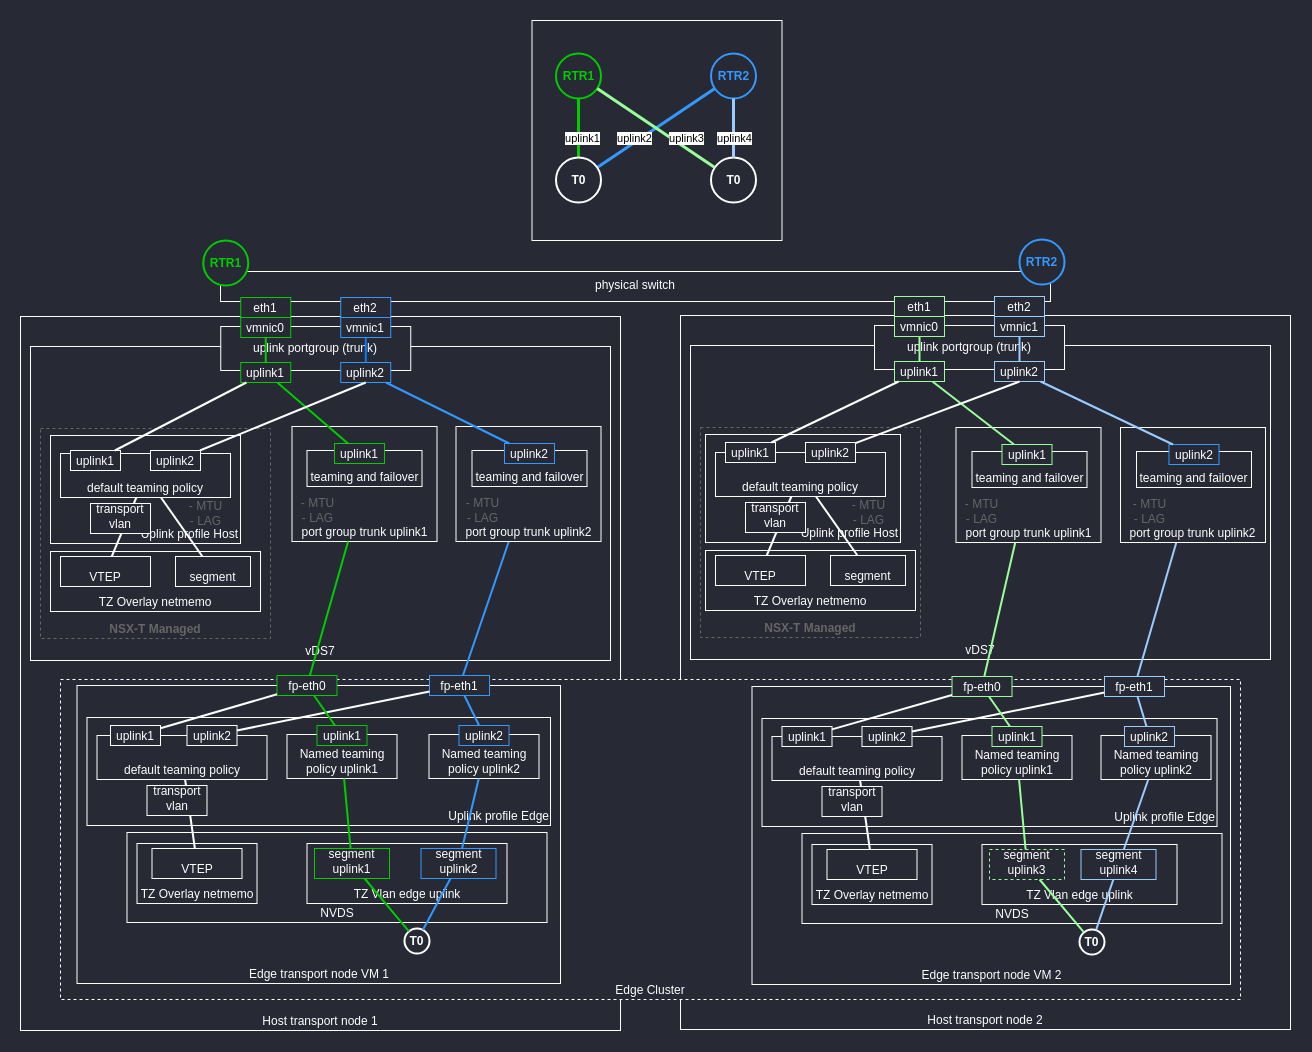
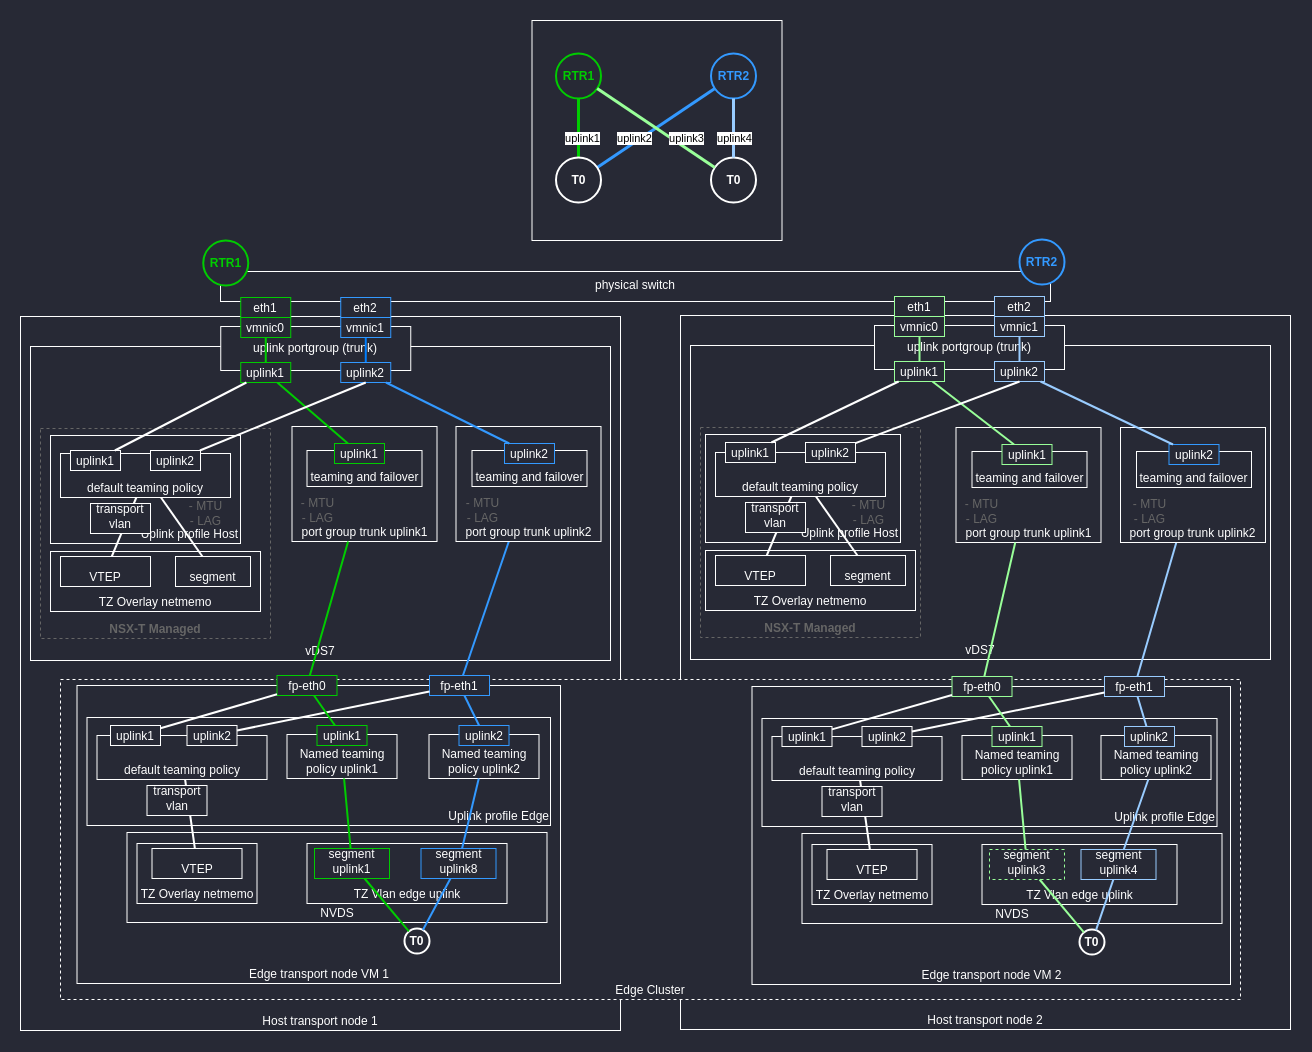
(459, 861) -> (459, 861)
